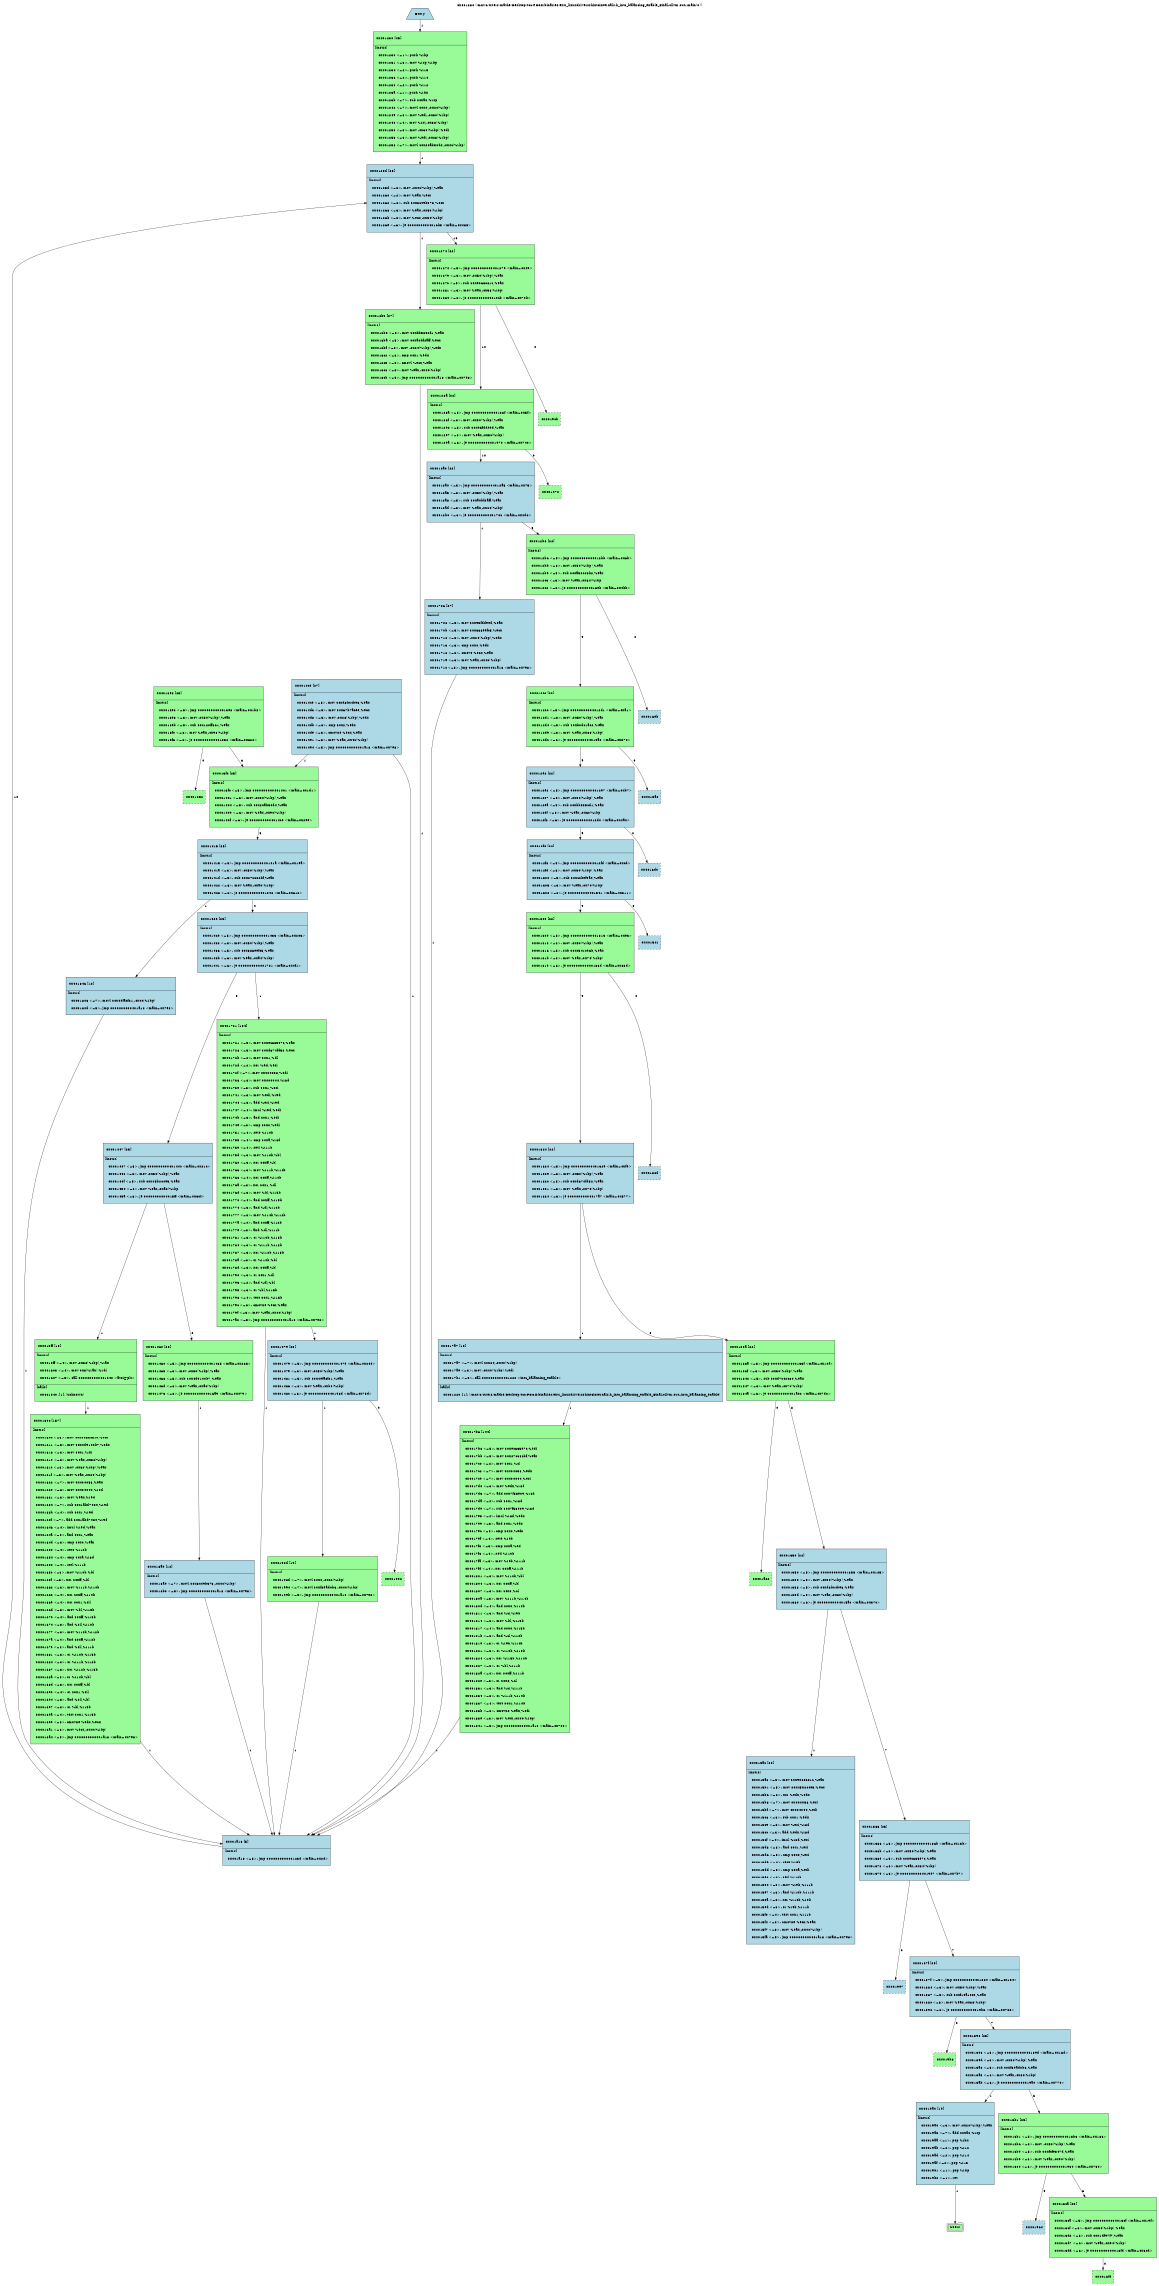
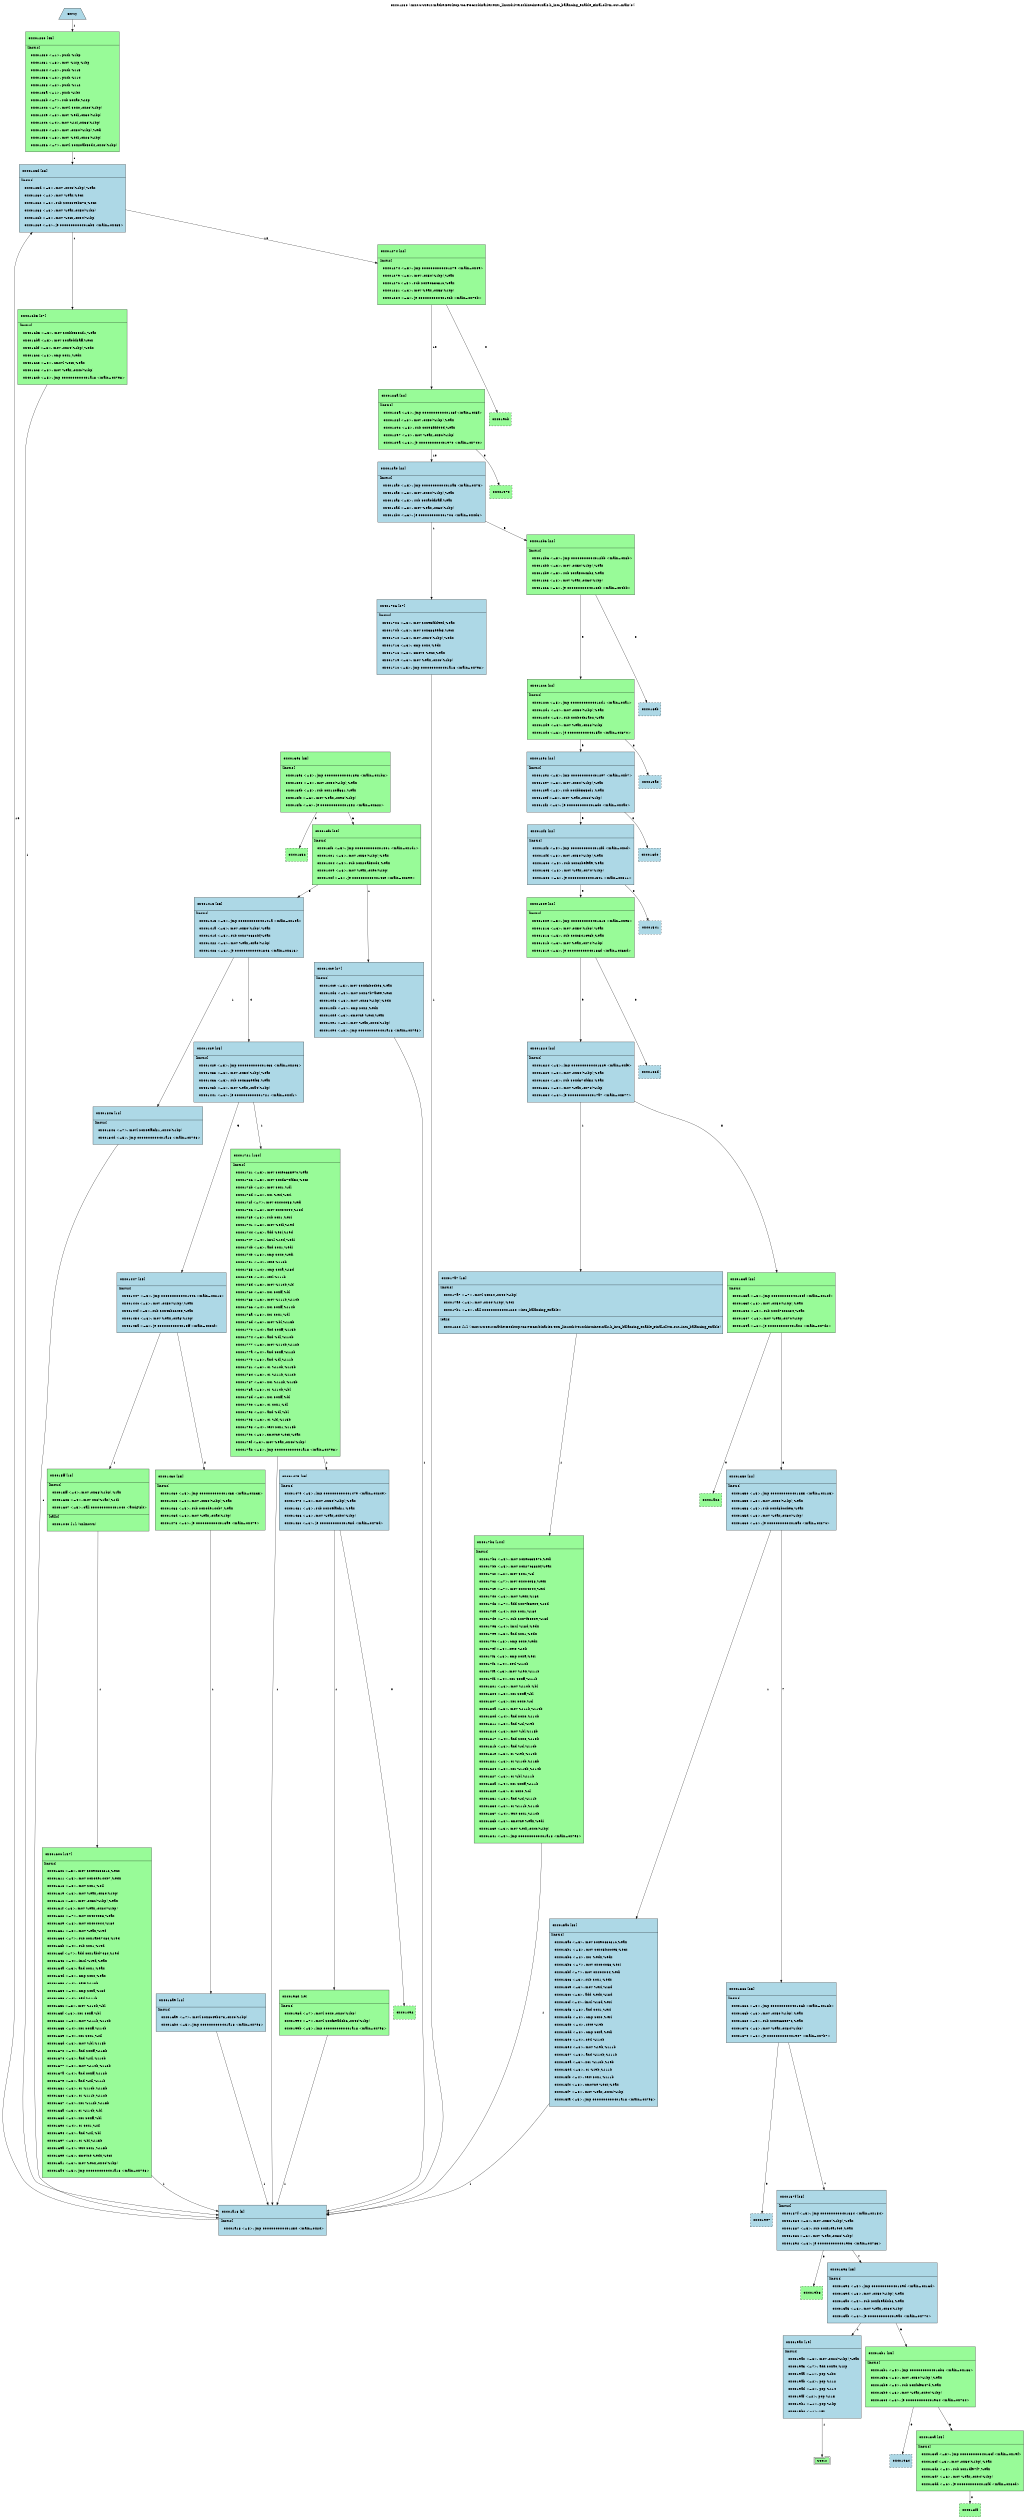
(302, 760) -> (368, 922)
none -> (455, 2190)
